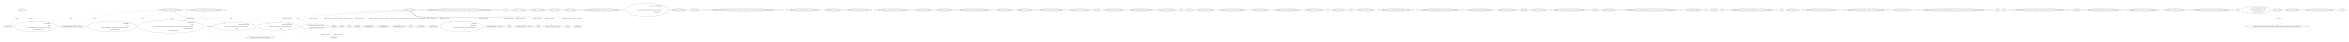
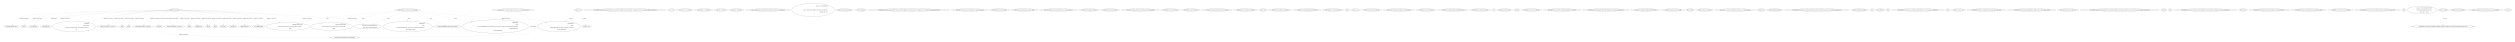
(334, 32) -> (213, 14)
